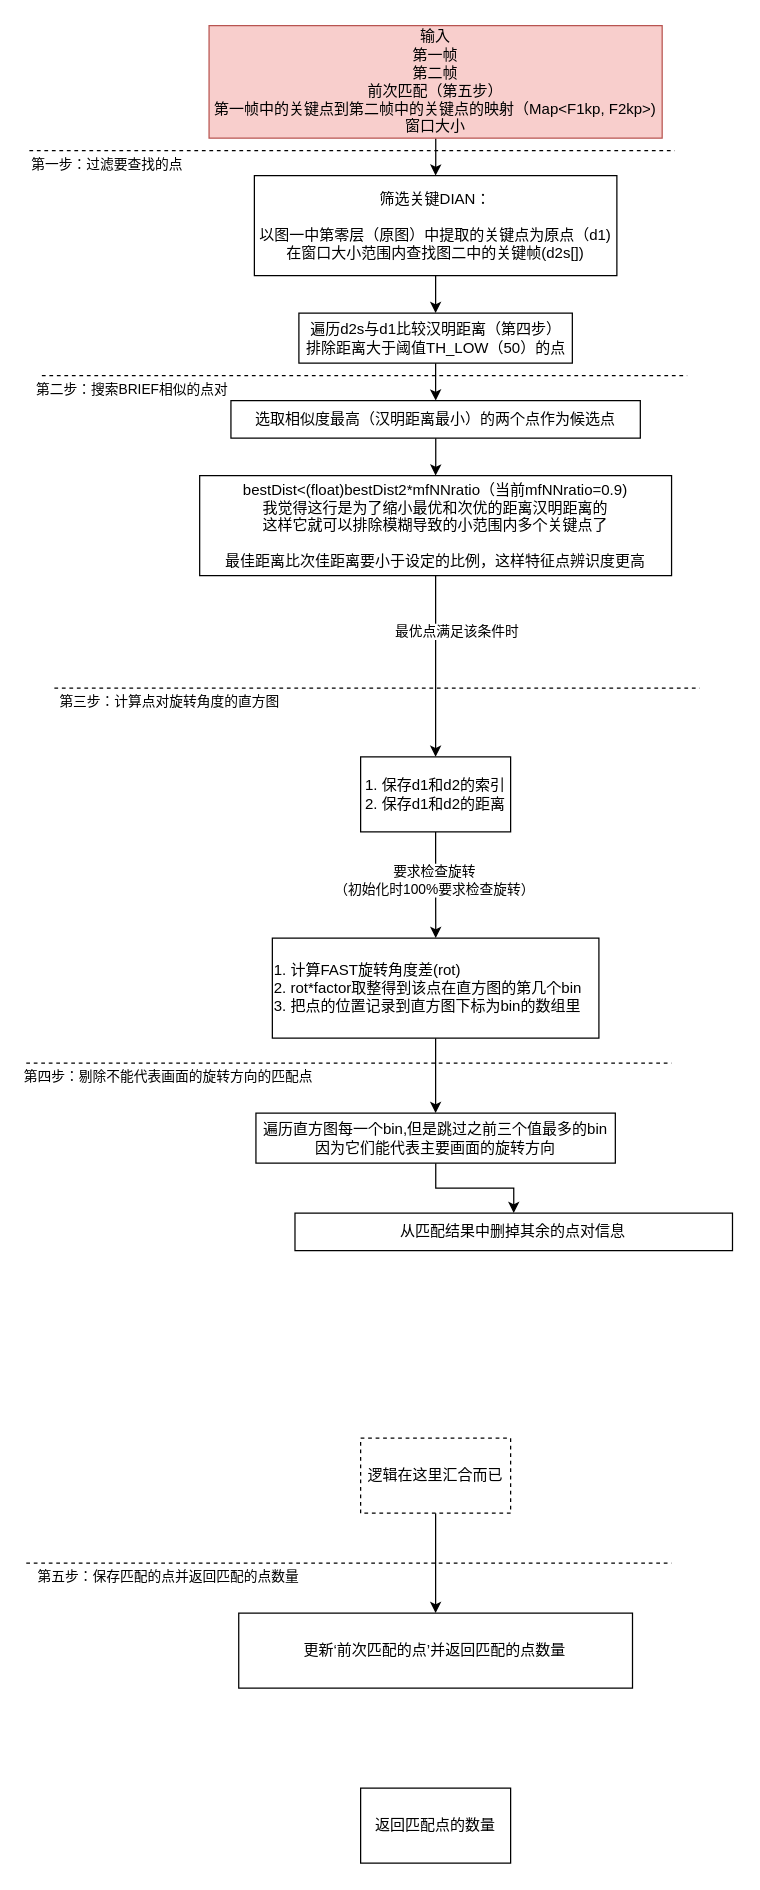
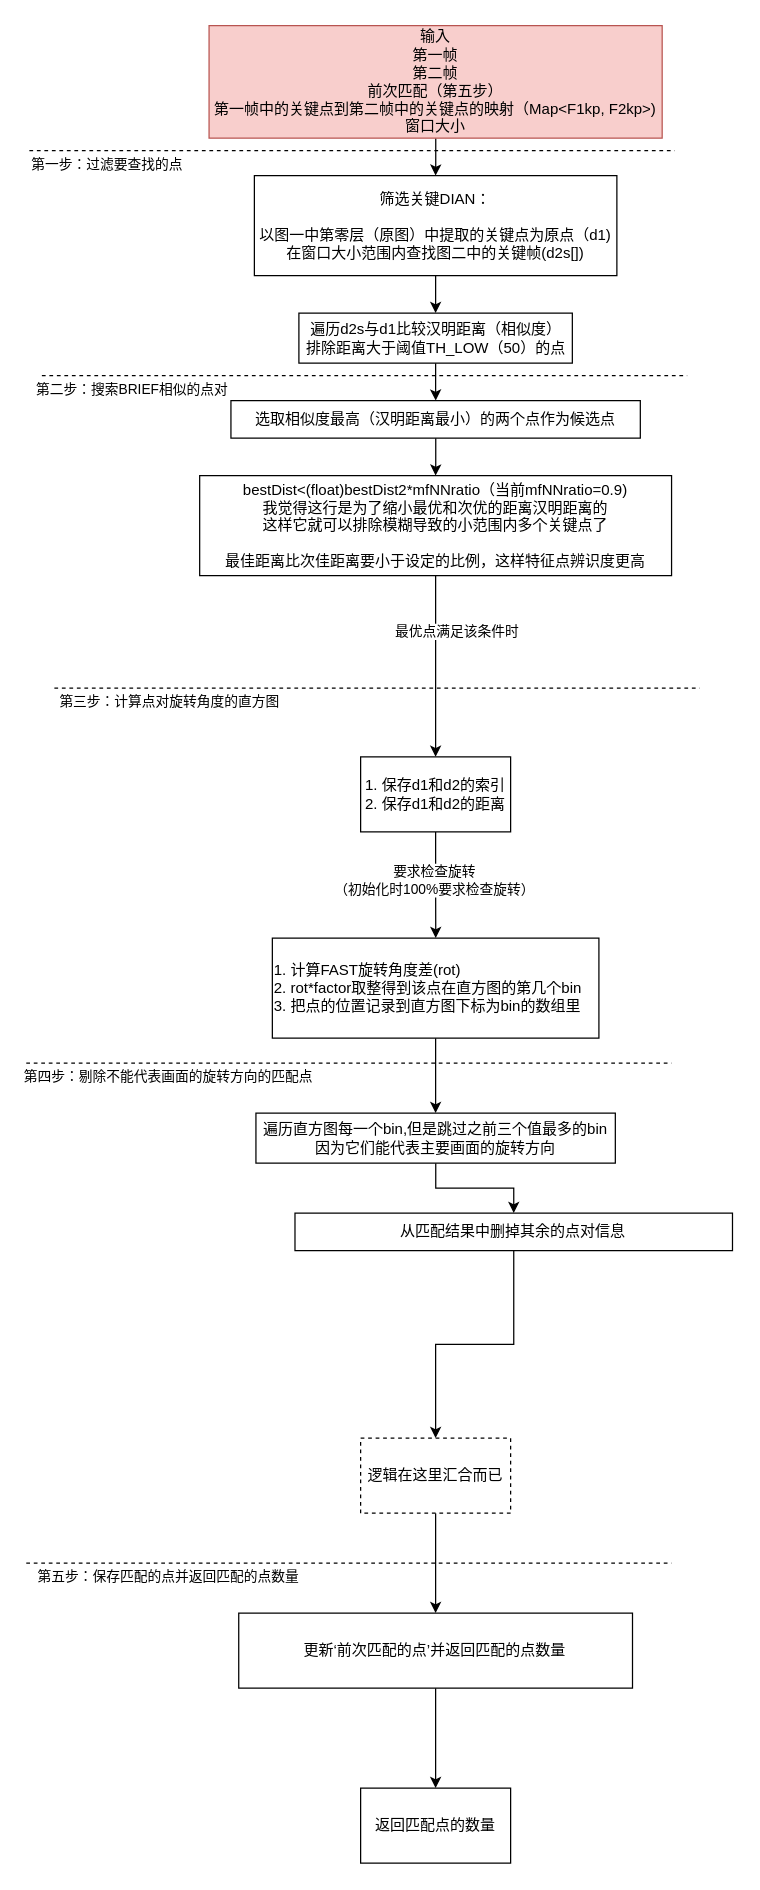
(436, 338) -> (436, 338)
none -> (479, 1344)
none -> (436, 1734)
